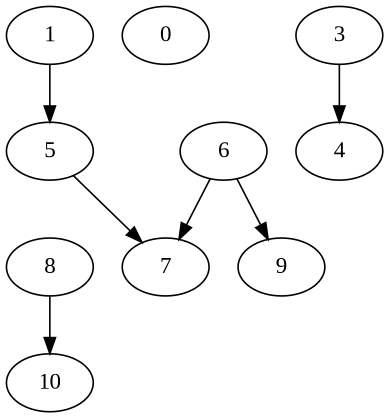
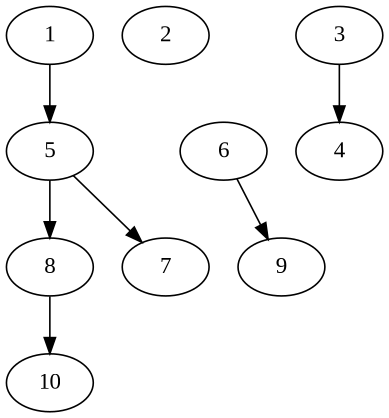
(166, 35) -> (166, 35)
none -> (50, 201)
(198, 202) -> none
